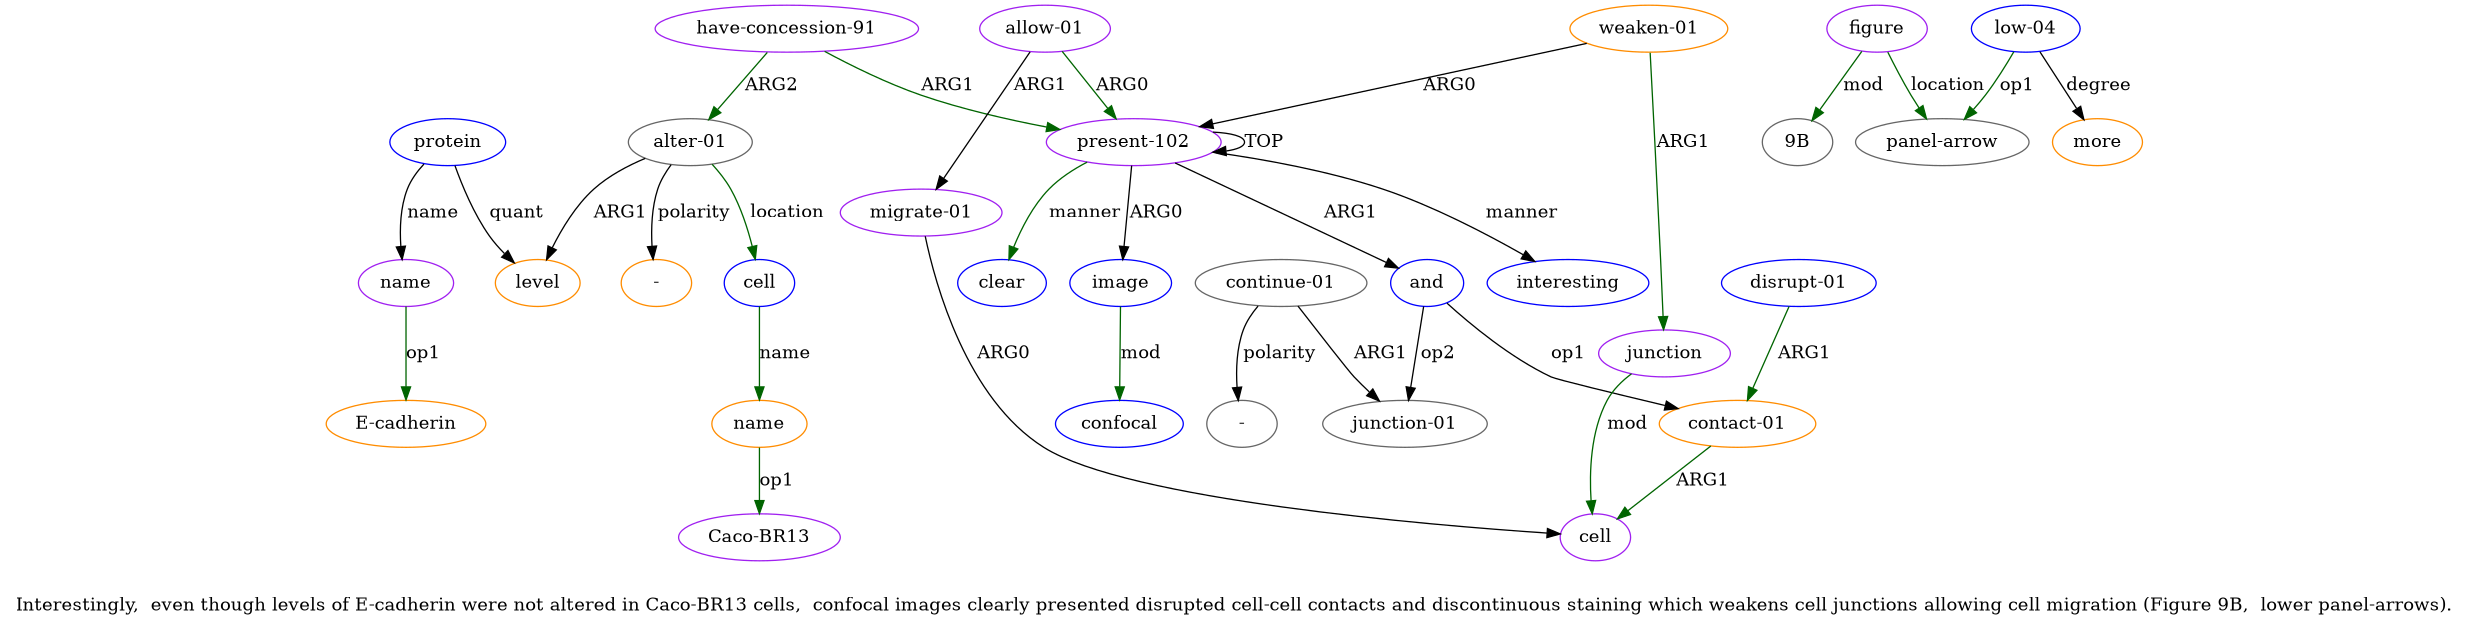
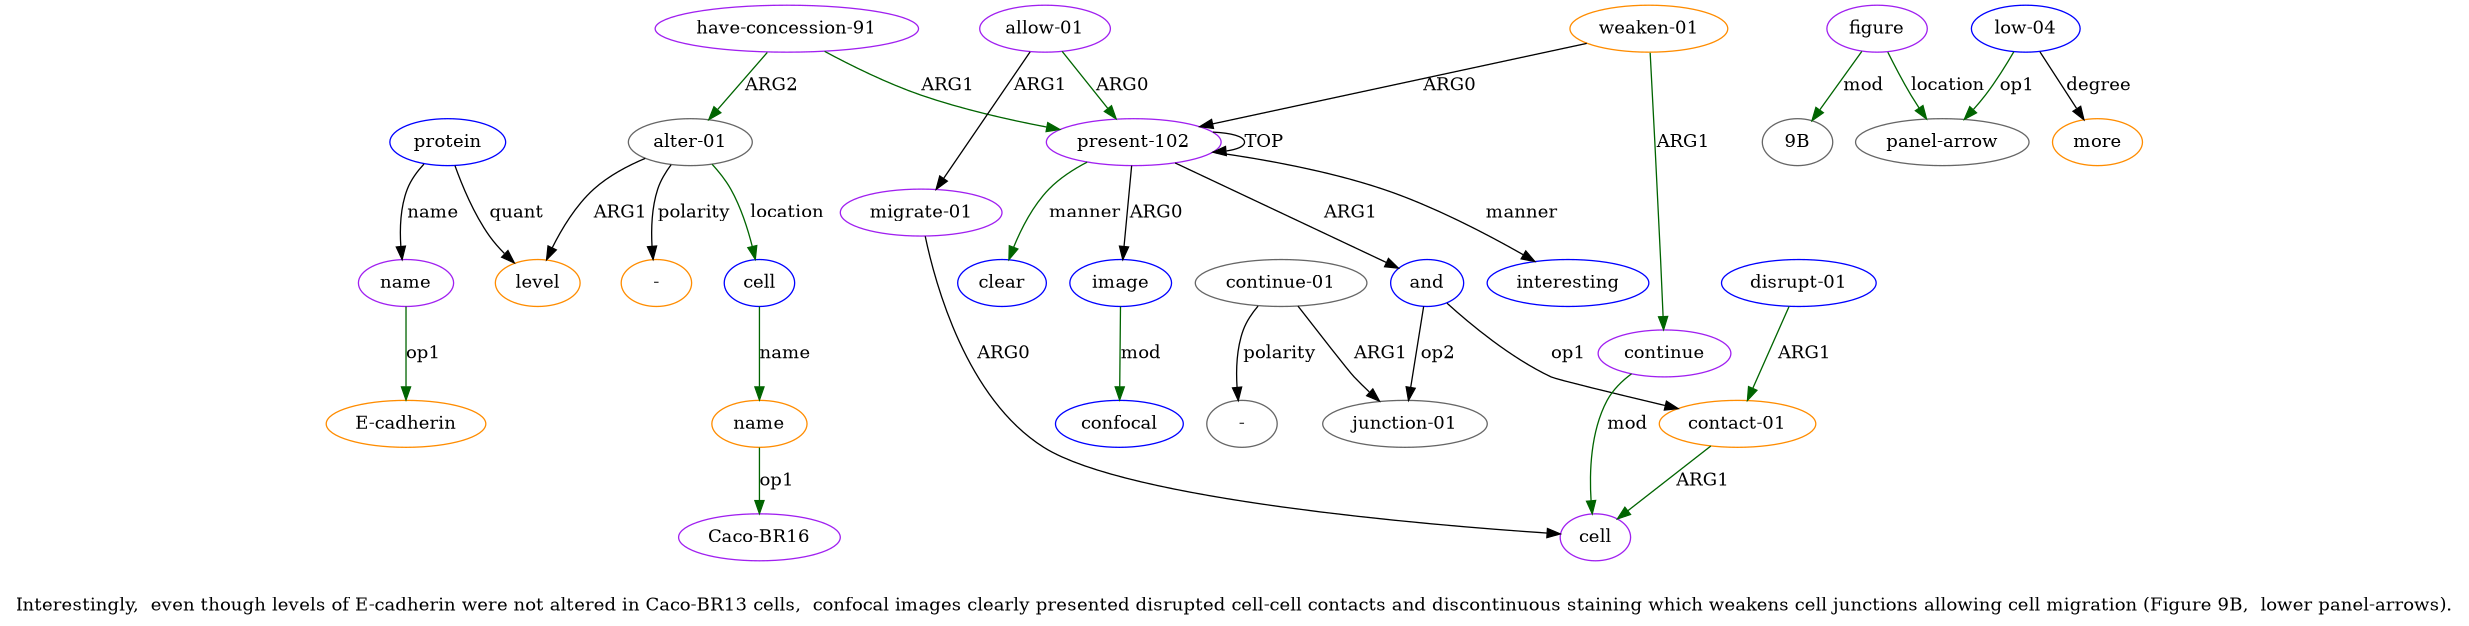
(1665, 353) -> (1665, 353)
(759, 537) -> (759, 537)
